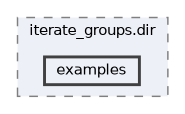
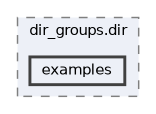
(93, 31) -> (78, 31)
